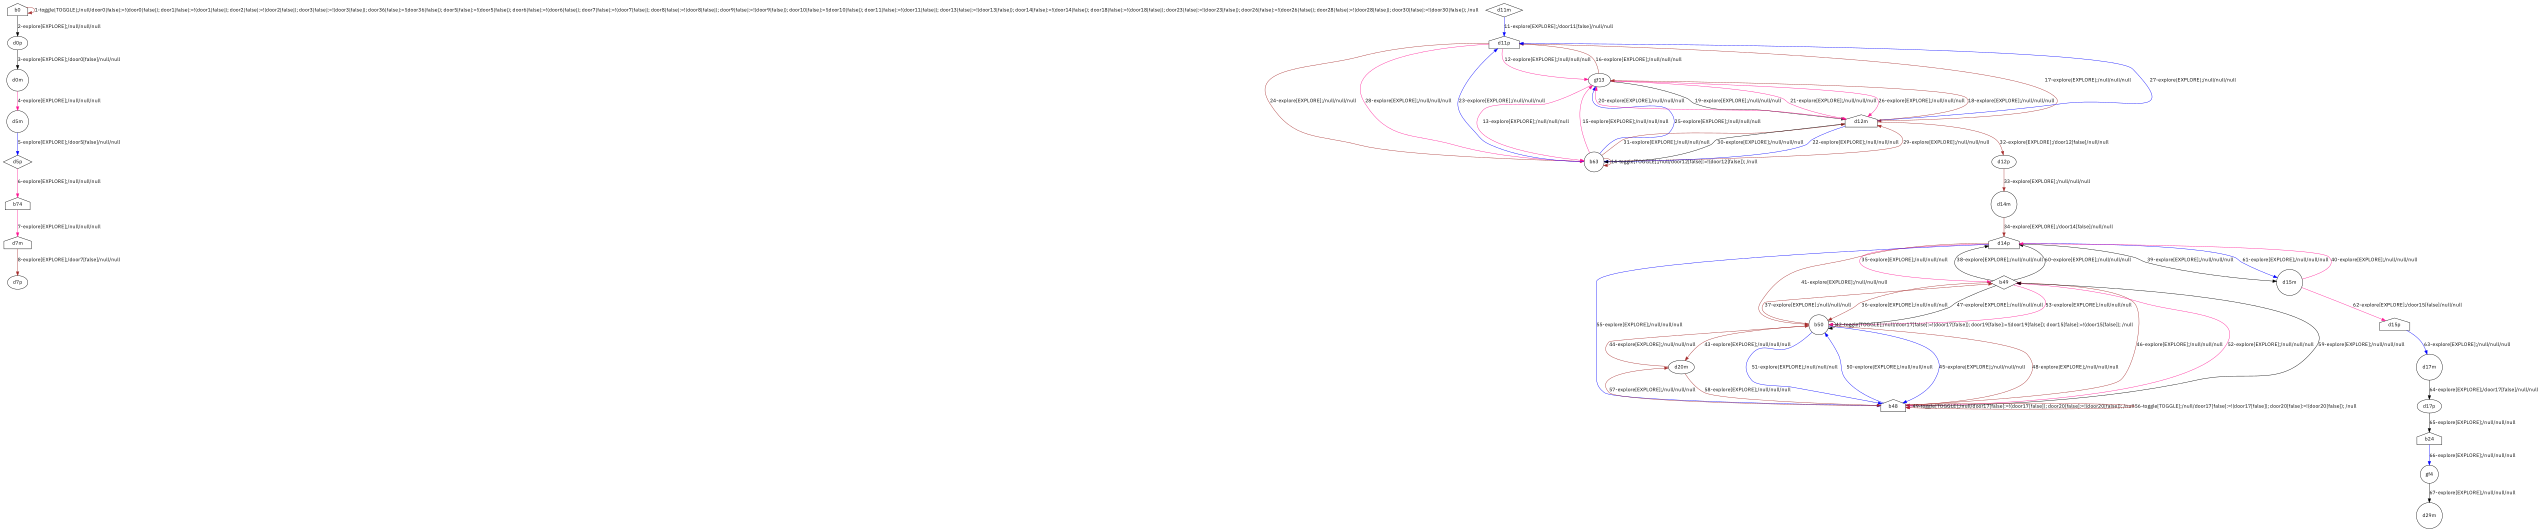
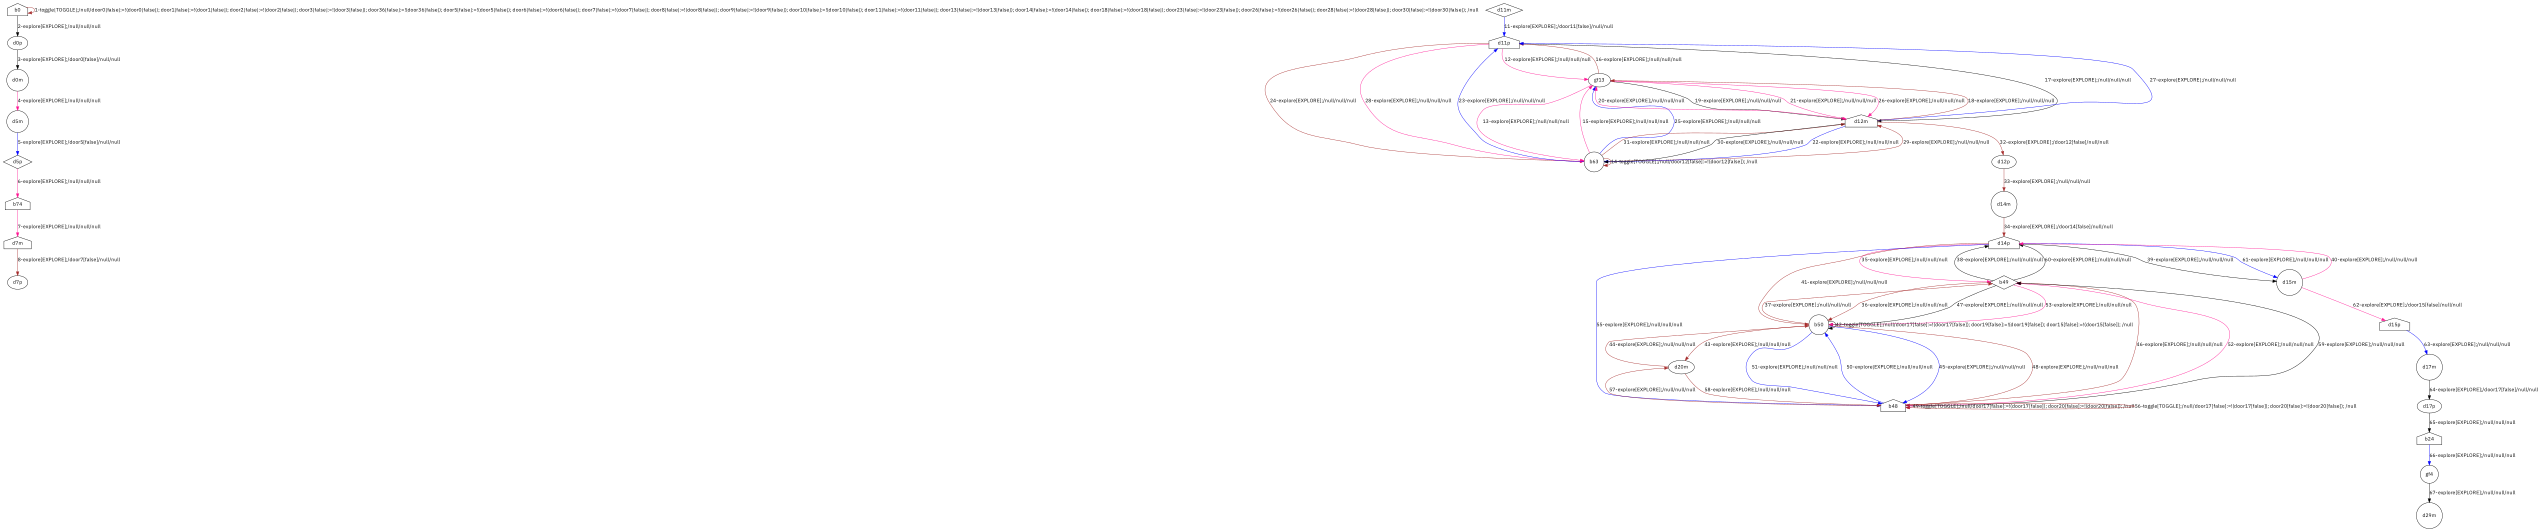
(1881, 62) -> (1881, 62)
